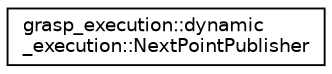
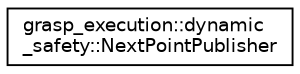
(166, 37) -> (150, 37)
